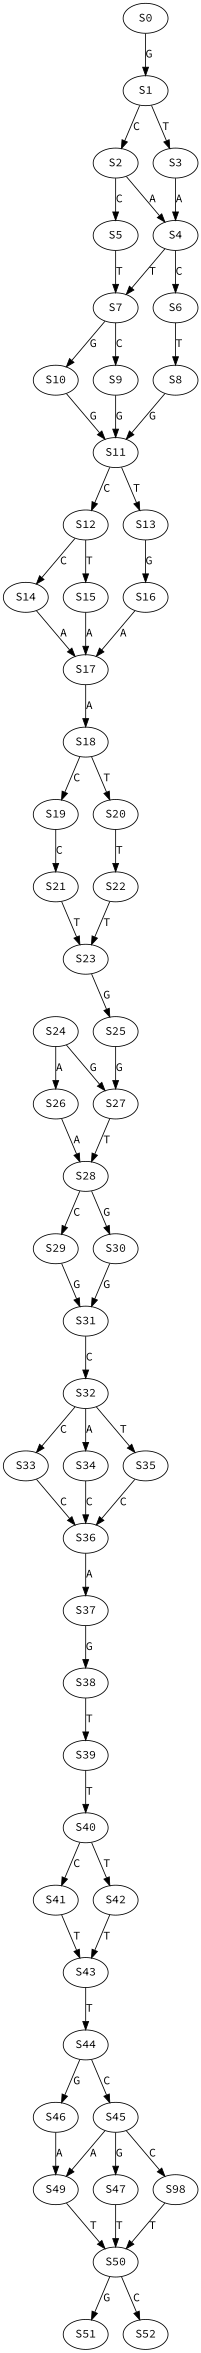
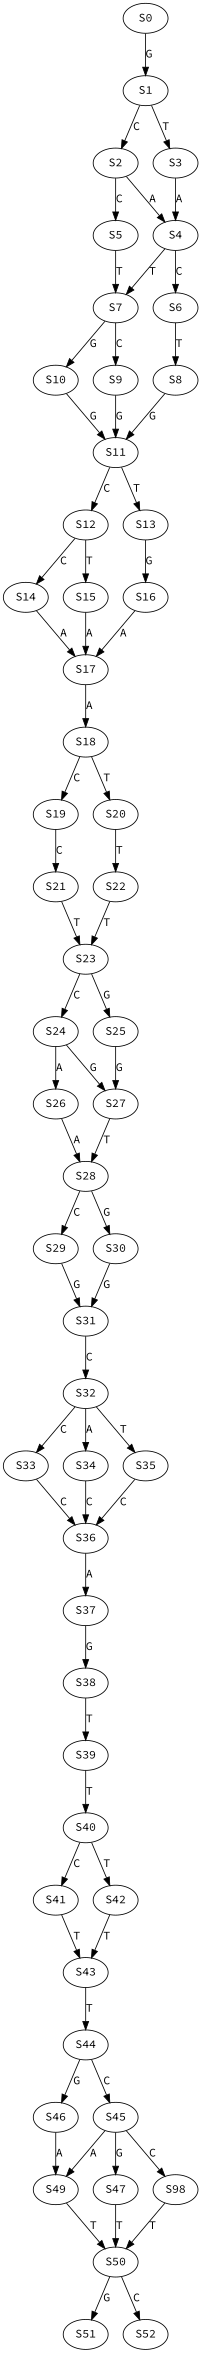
none -> (72, 992)
